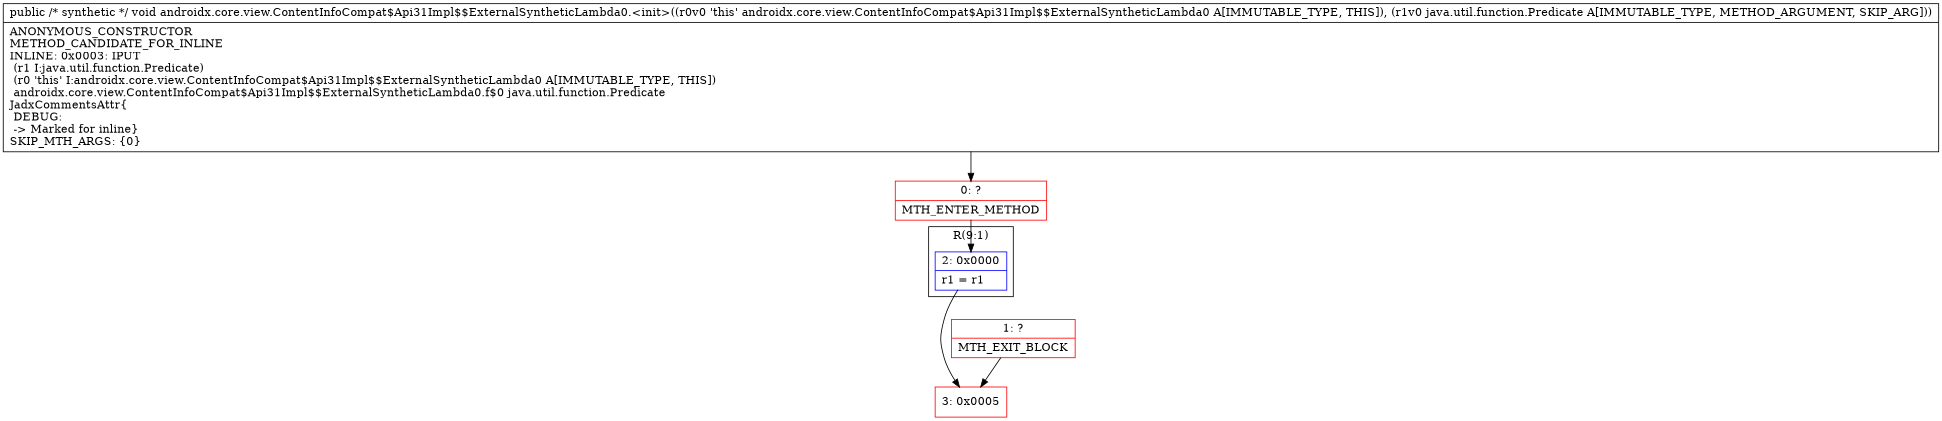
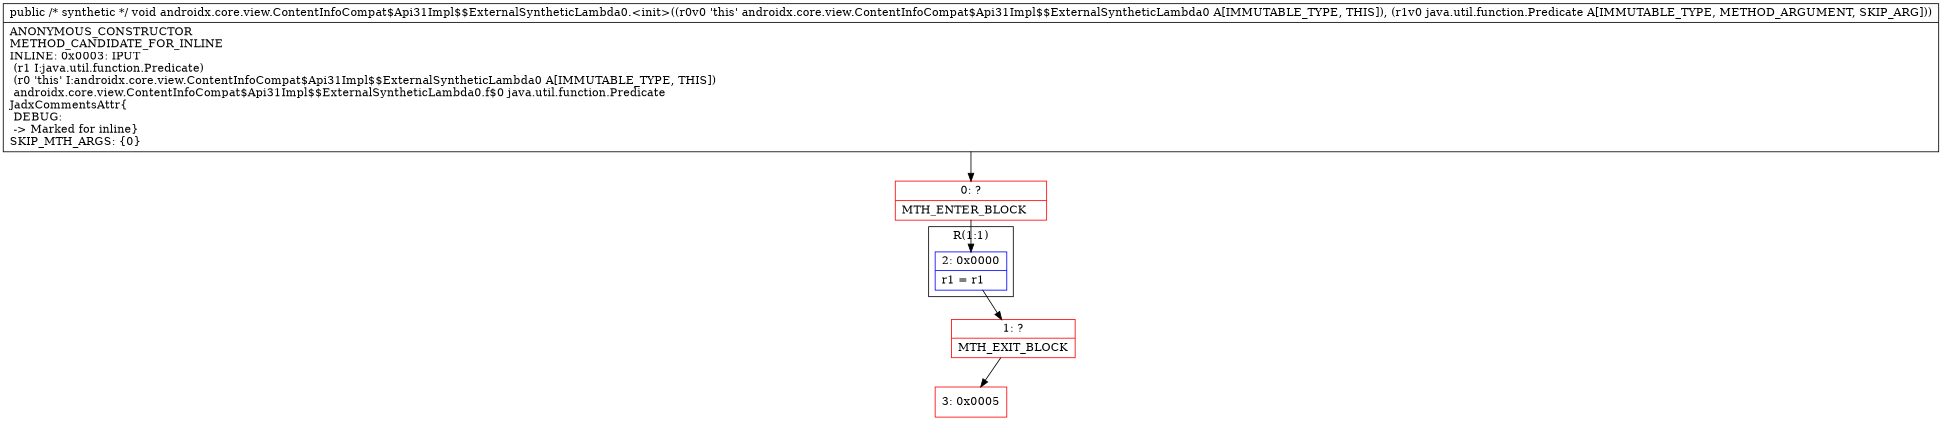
(971, 210) -> (964, 210)
(971, 236) -> (971, 236)
(941, 335) -> (990, 302)
